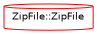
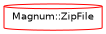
(49, 17) -> (53, 17)
